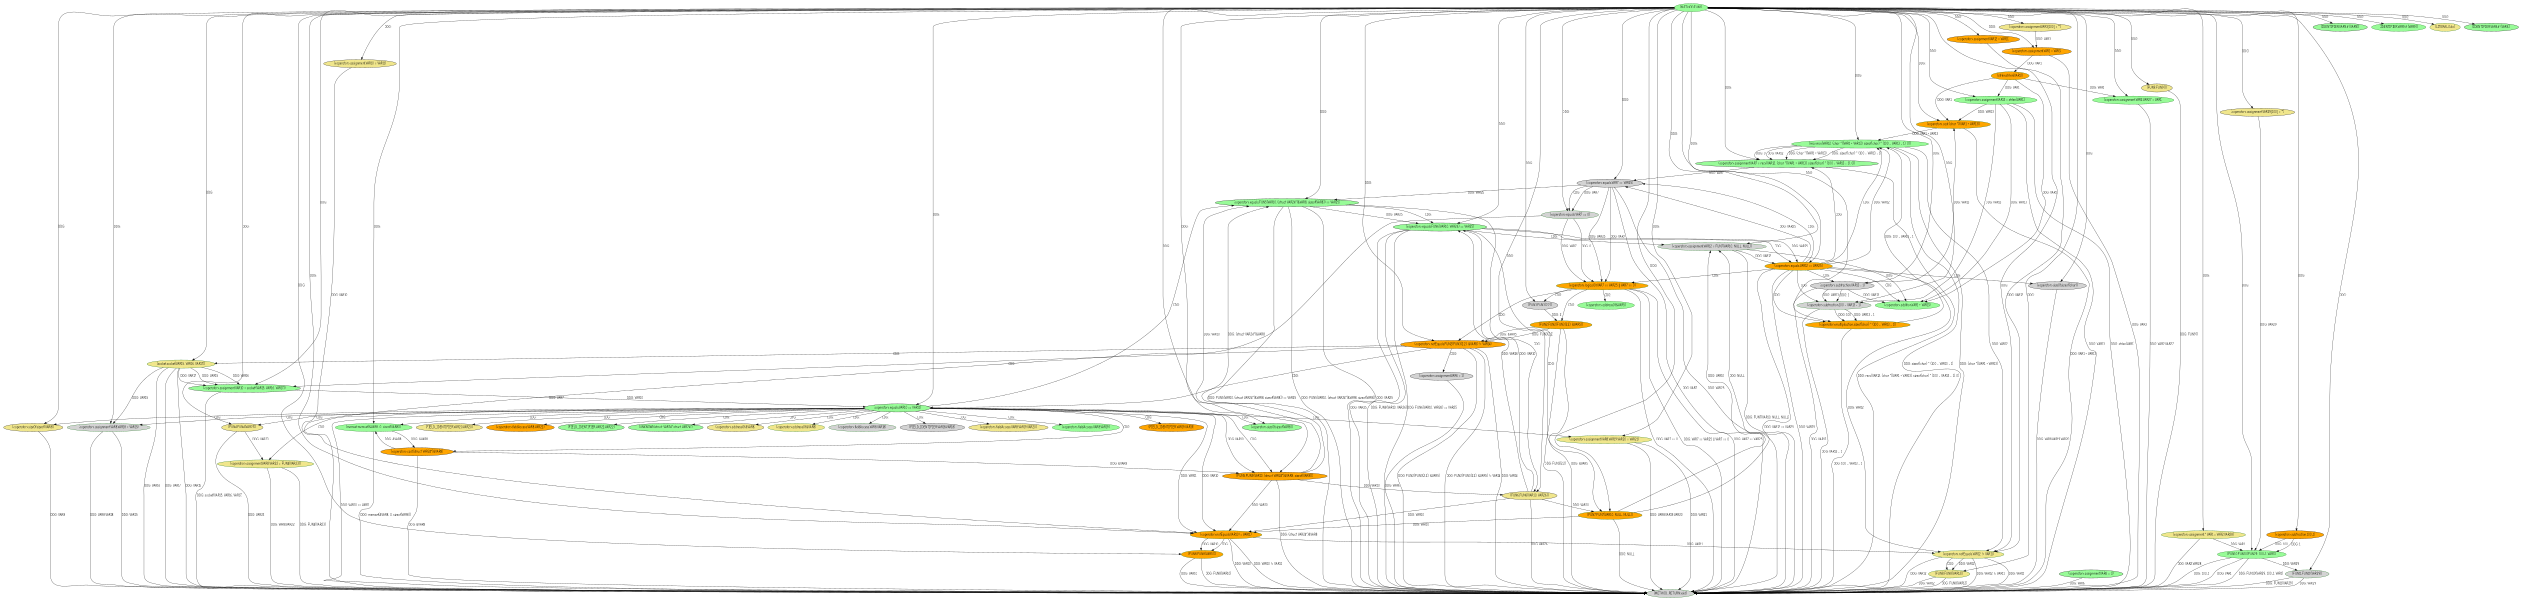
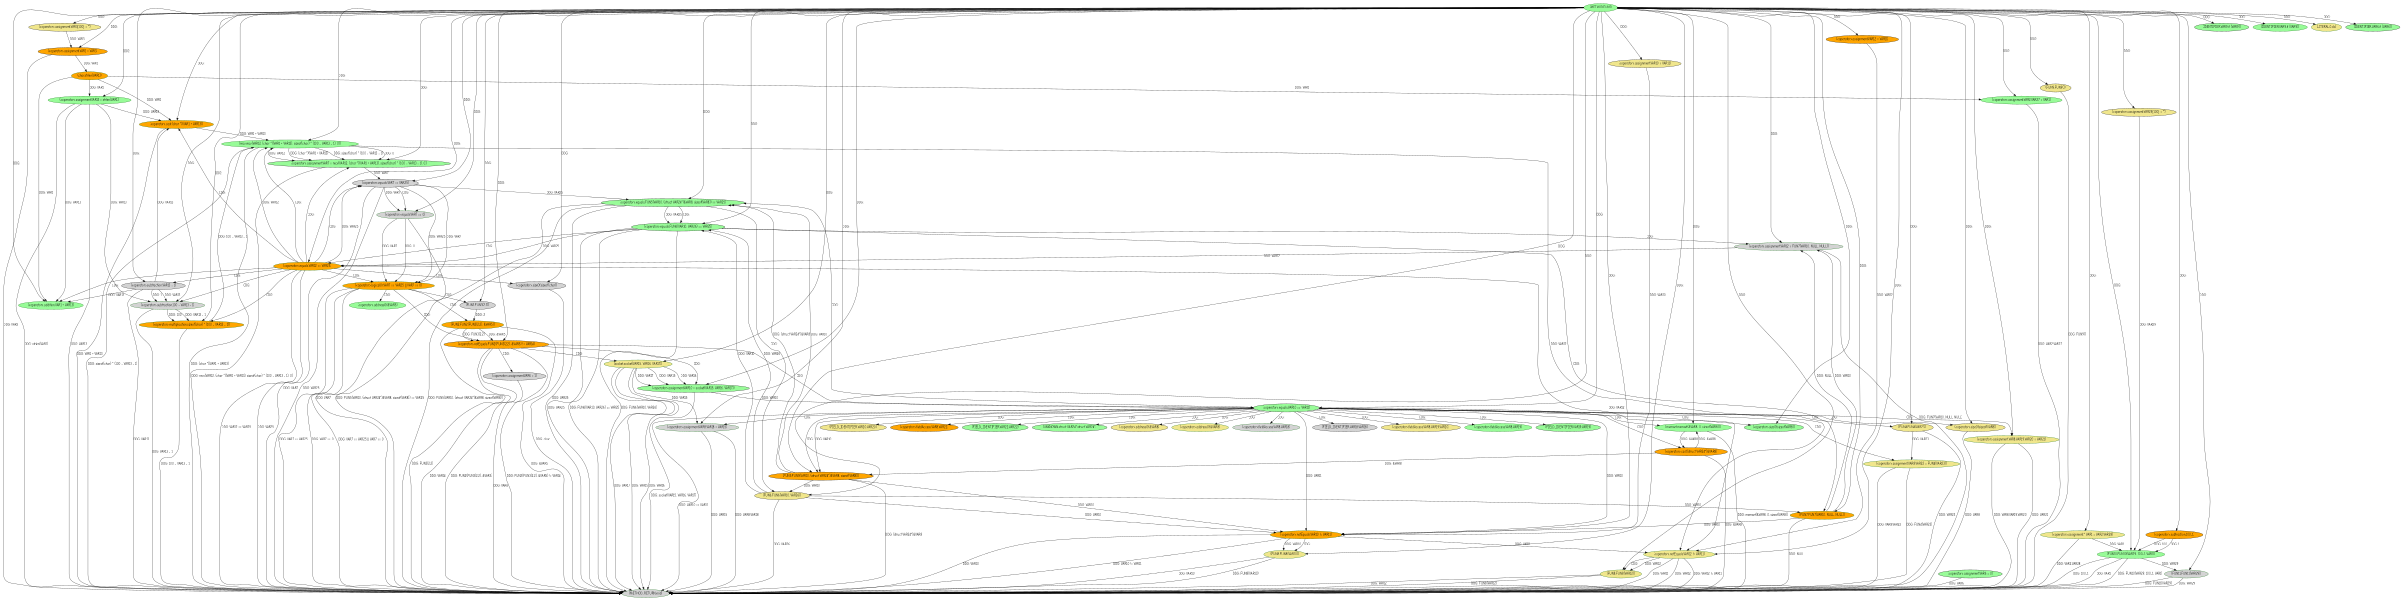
(2010, 76) -> (90, 76)
none -> (228, 206)
(1824, 260) -> (652, 11)
(1172, 427) -> (1568, 427)
(2053, 440) -> (543, 440)
(1202, 554) -> (1285, 554)
(2252, 554) -> (2131, 554)
